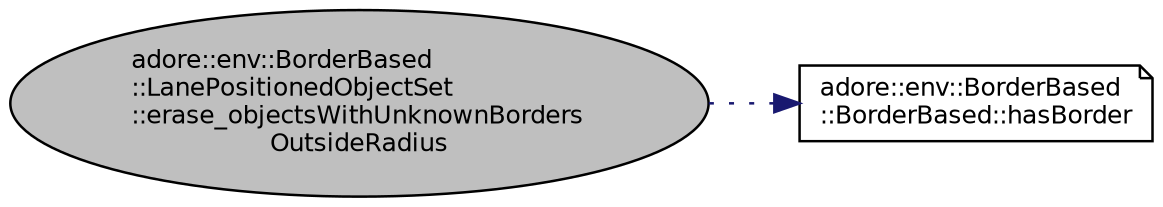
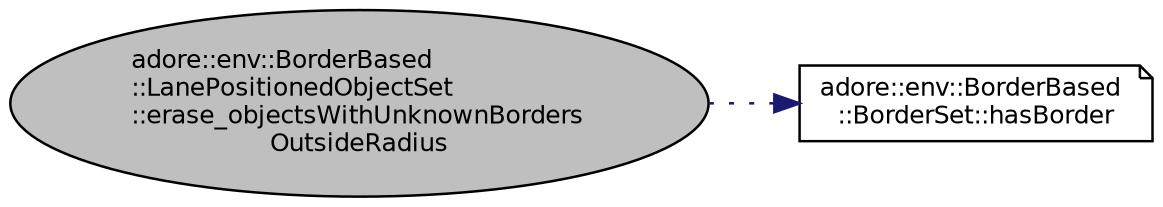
(976, 103) -> (976, 103)
